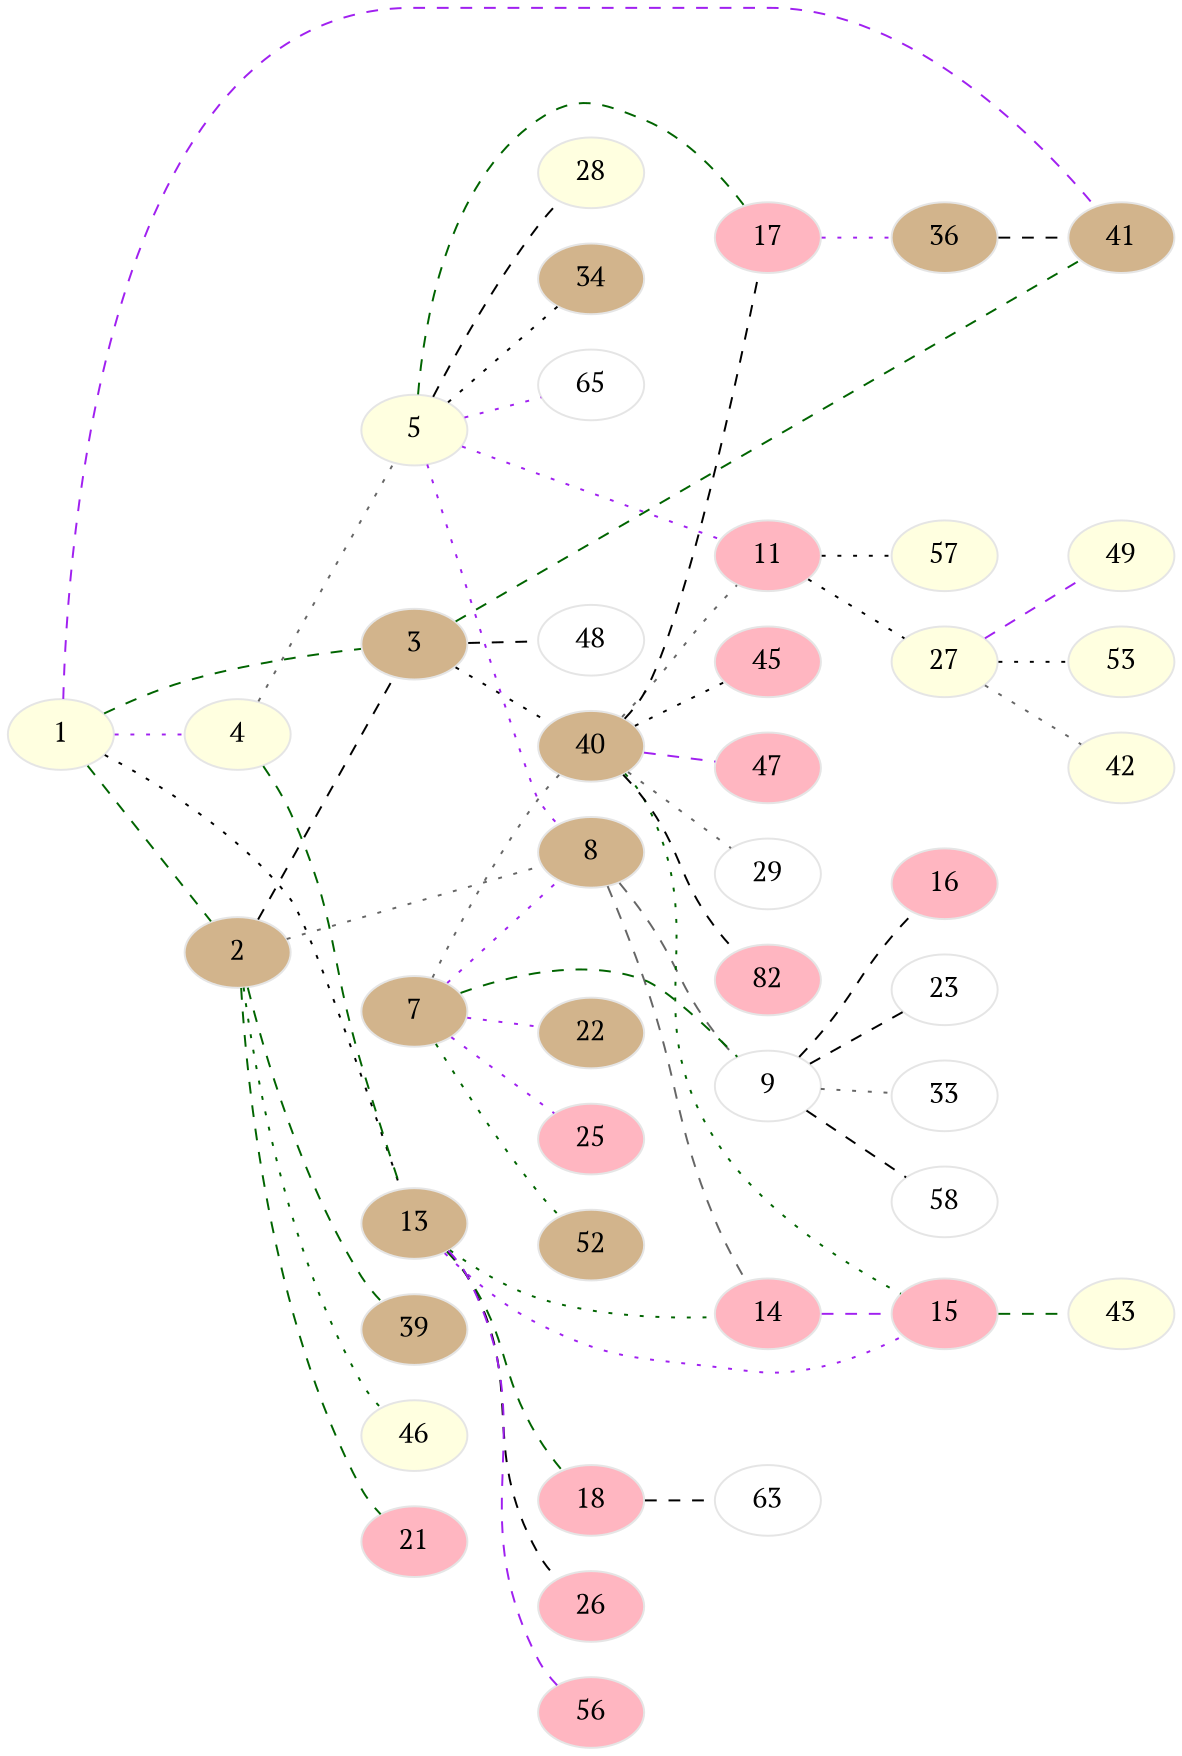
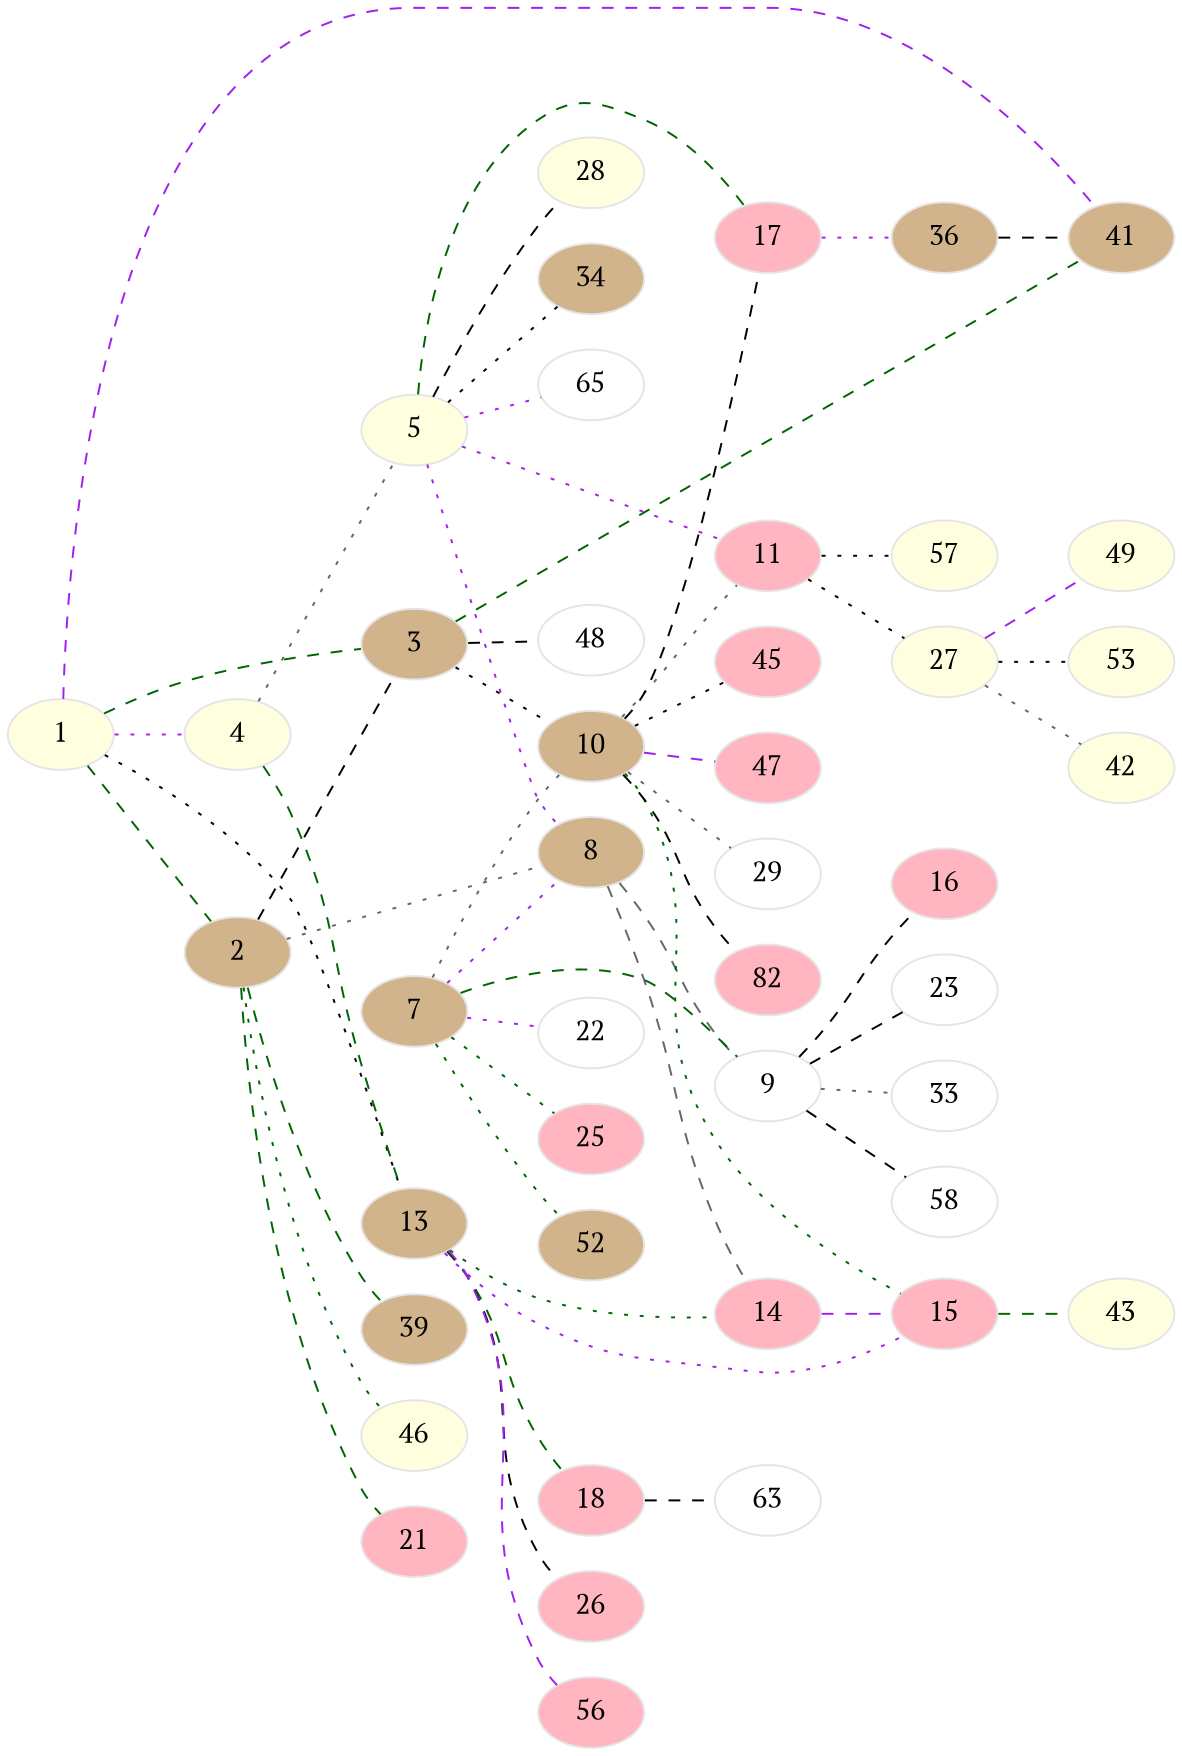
(591, 746) -> (591, 746)
(591, 1033) -> (591, 1033)
(503, 1075) -> (503, 1075)
